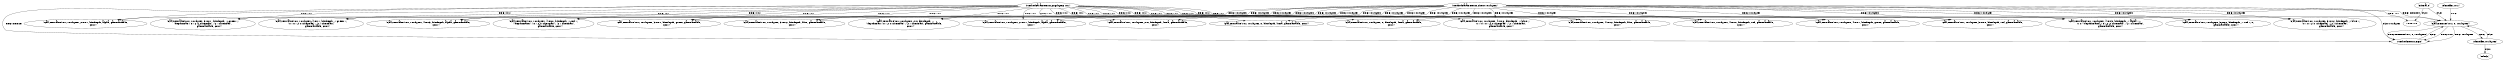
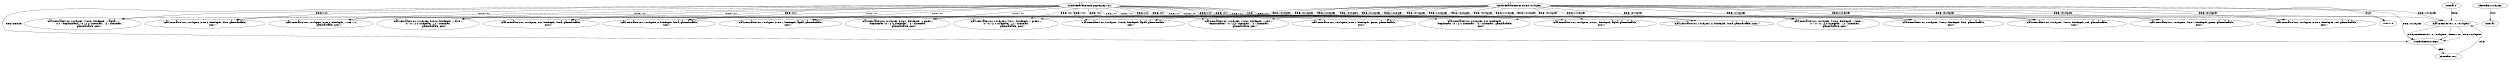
(2394, 13) -> (2369, 13)
(2411, 13) -> (2427, 13)
(2440, 13) -> (2455, 13)
(2454, 13) -> (2483, 42)
(2420, 15) -> (1878, 16)
(2392, 24) -> (2412, 24)
(2481, 30) -> none
(2472, 31) -> none
(2430, 33) -> (2437, 49)
(2485, 56) -> (2490, 24)
